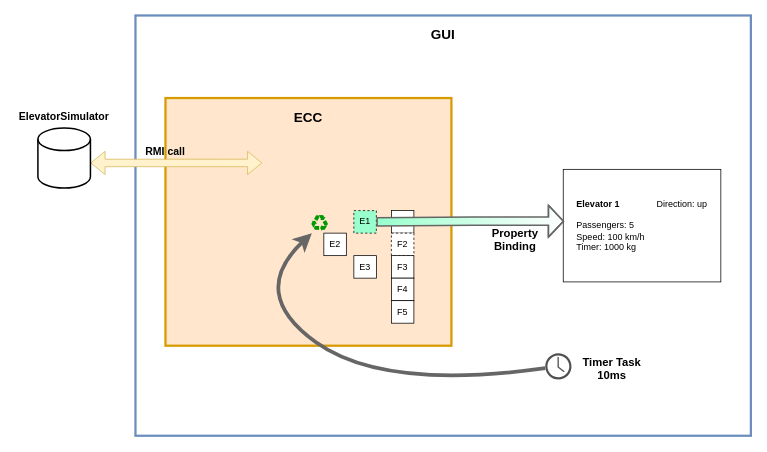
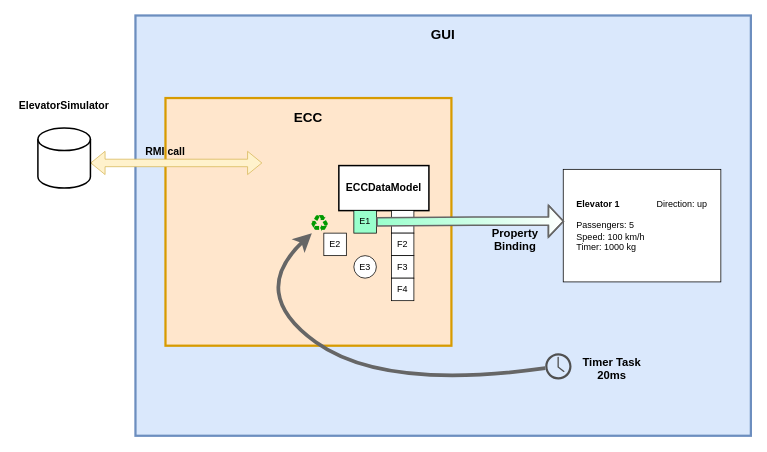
(443, 35) -> (443, 35)
(64, 117) -> (64, 105)
none -> (384, 188)
(365, 222) -> (365, 222)
(402, 244) -> (402, 244)
(365, 267) -> (365, 267)
(402, 312) -> none
(612, 368) -> (612, 368)
